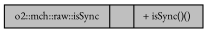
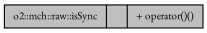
(167, 16) -> (165, 16)
